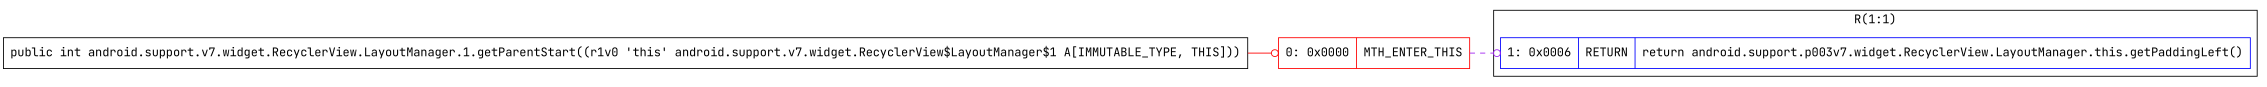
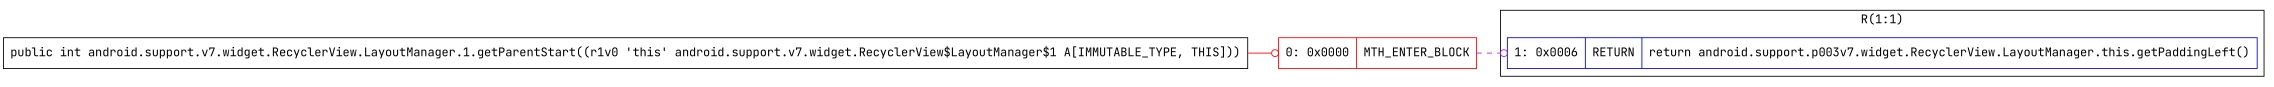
(1413, 53) -> (1417, 53)
